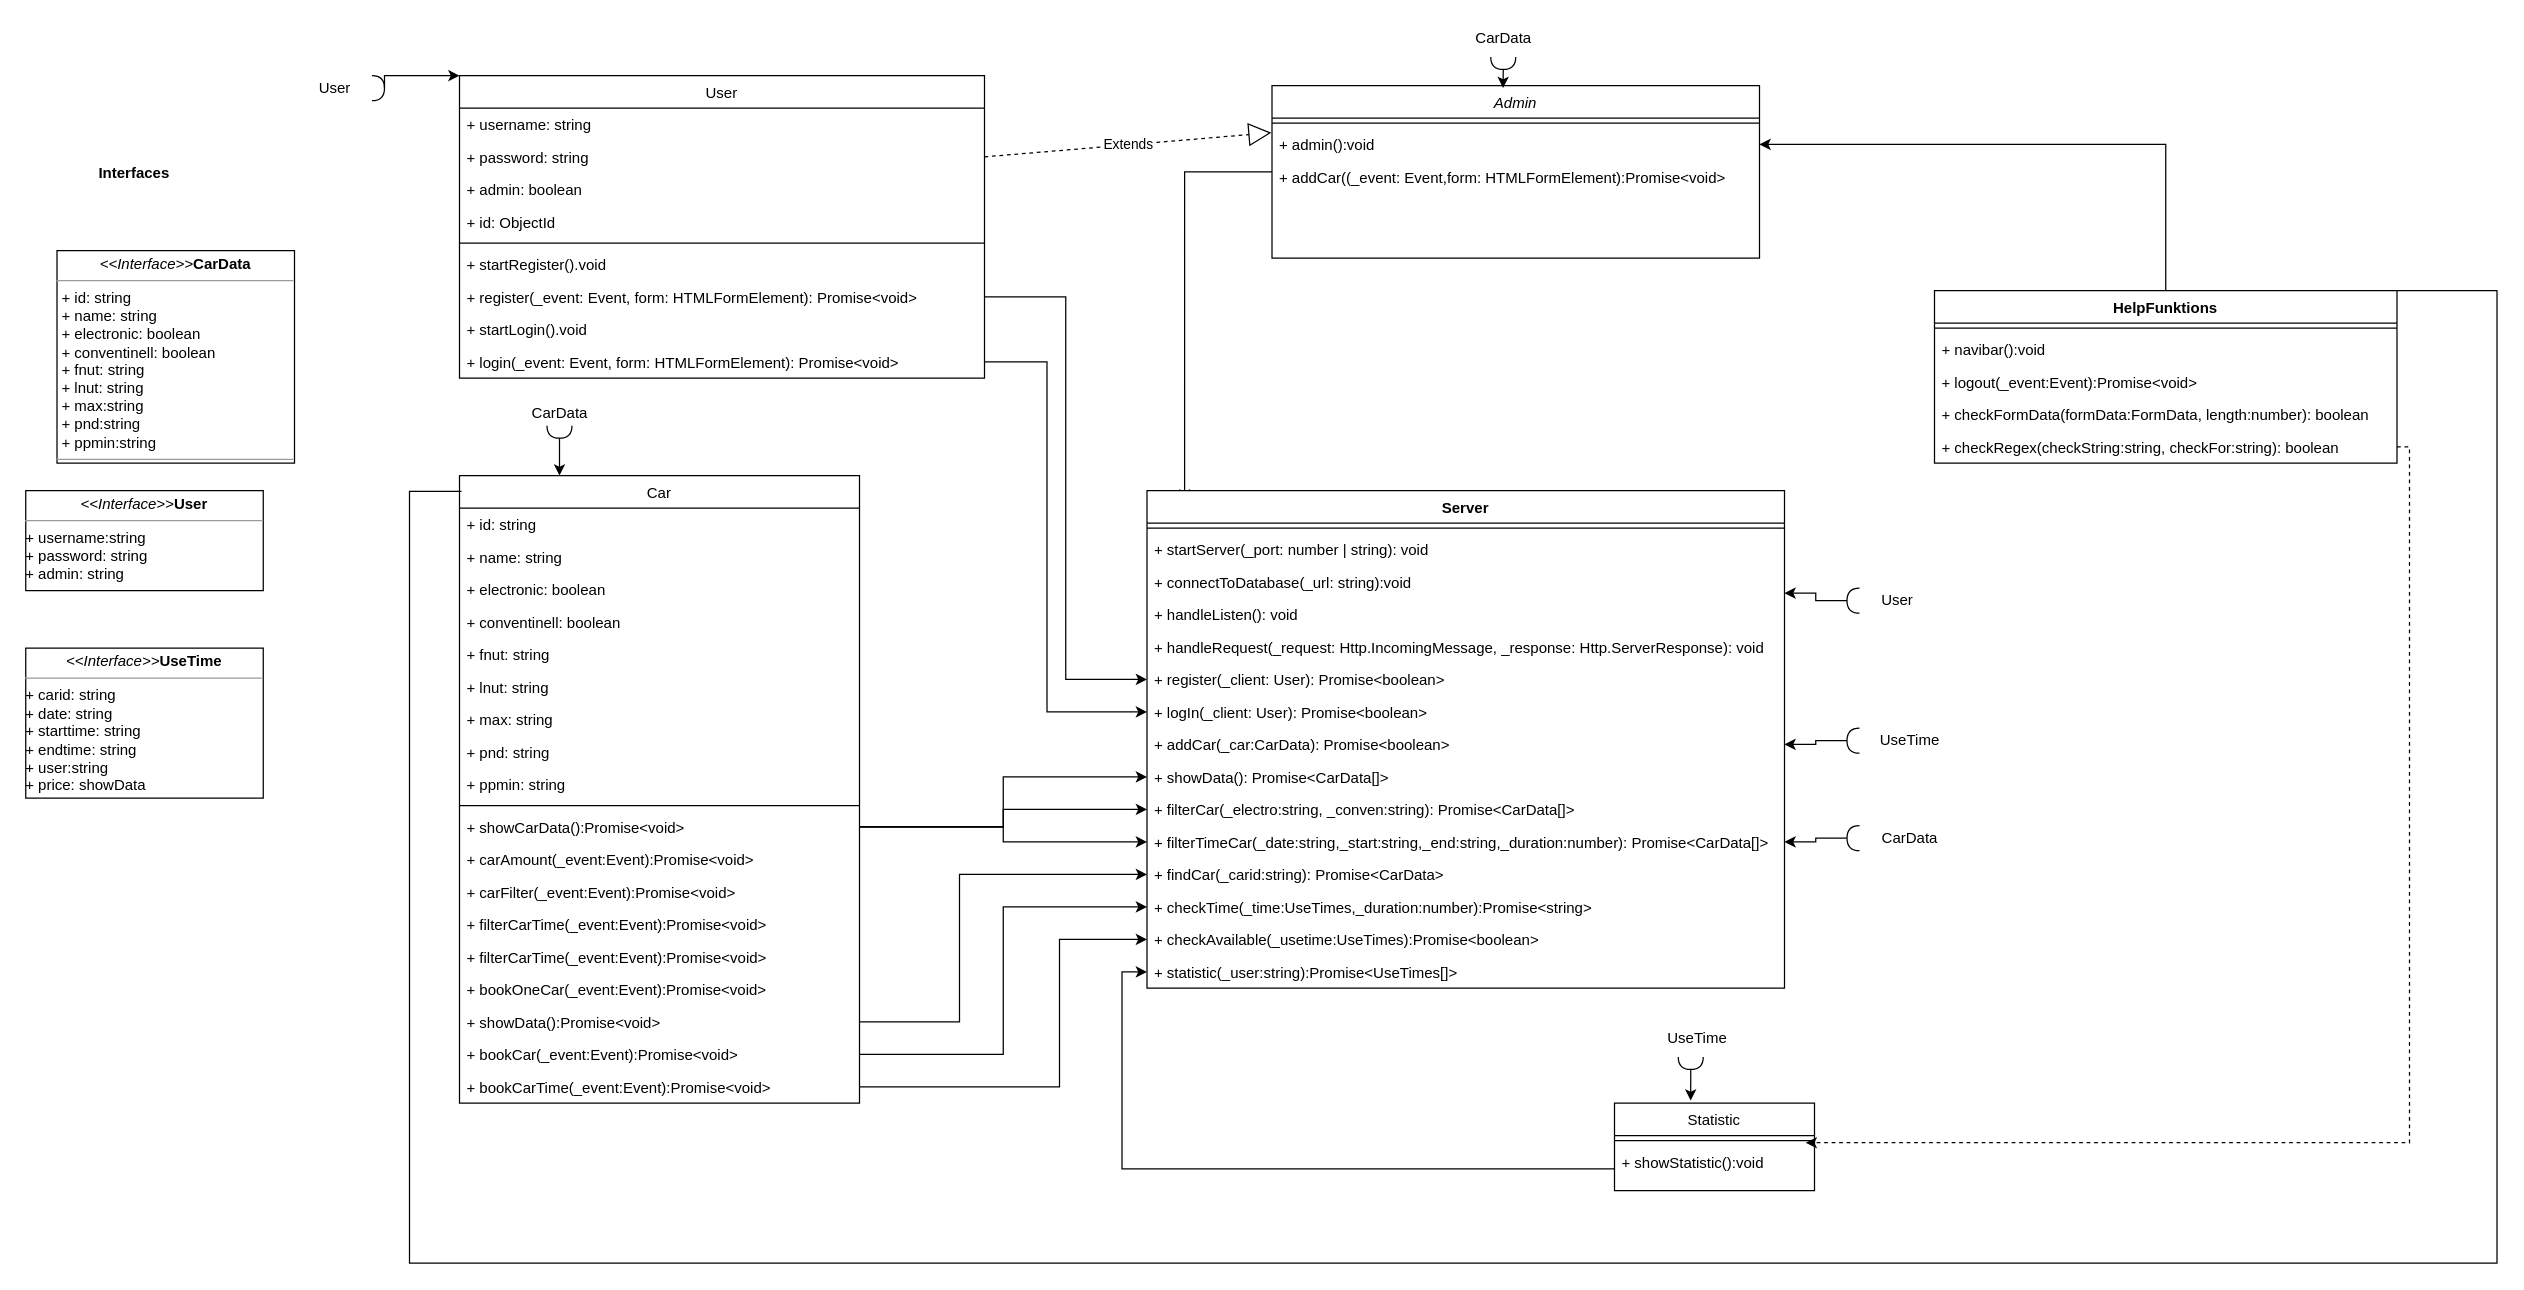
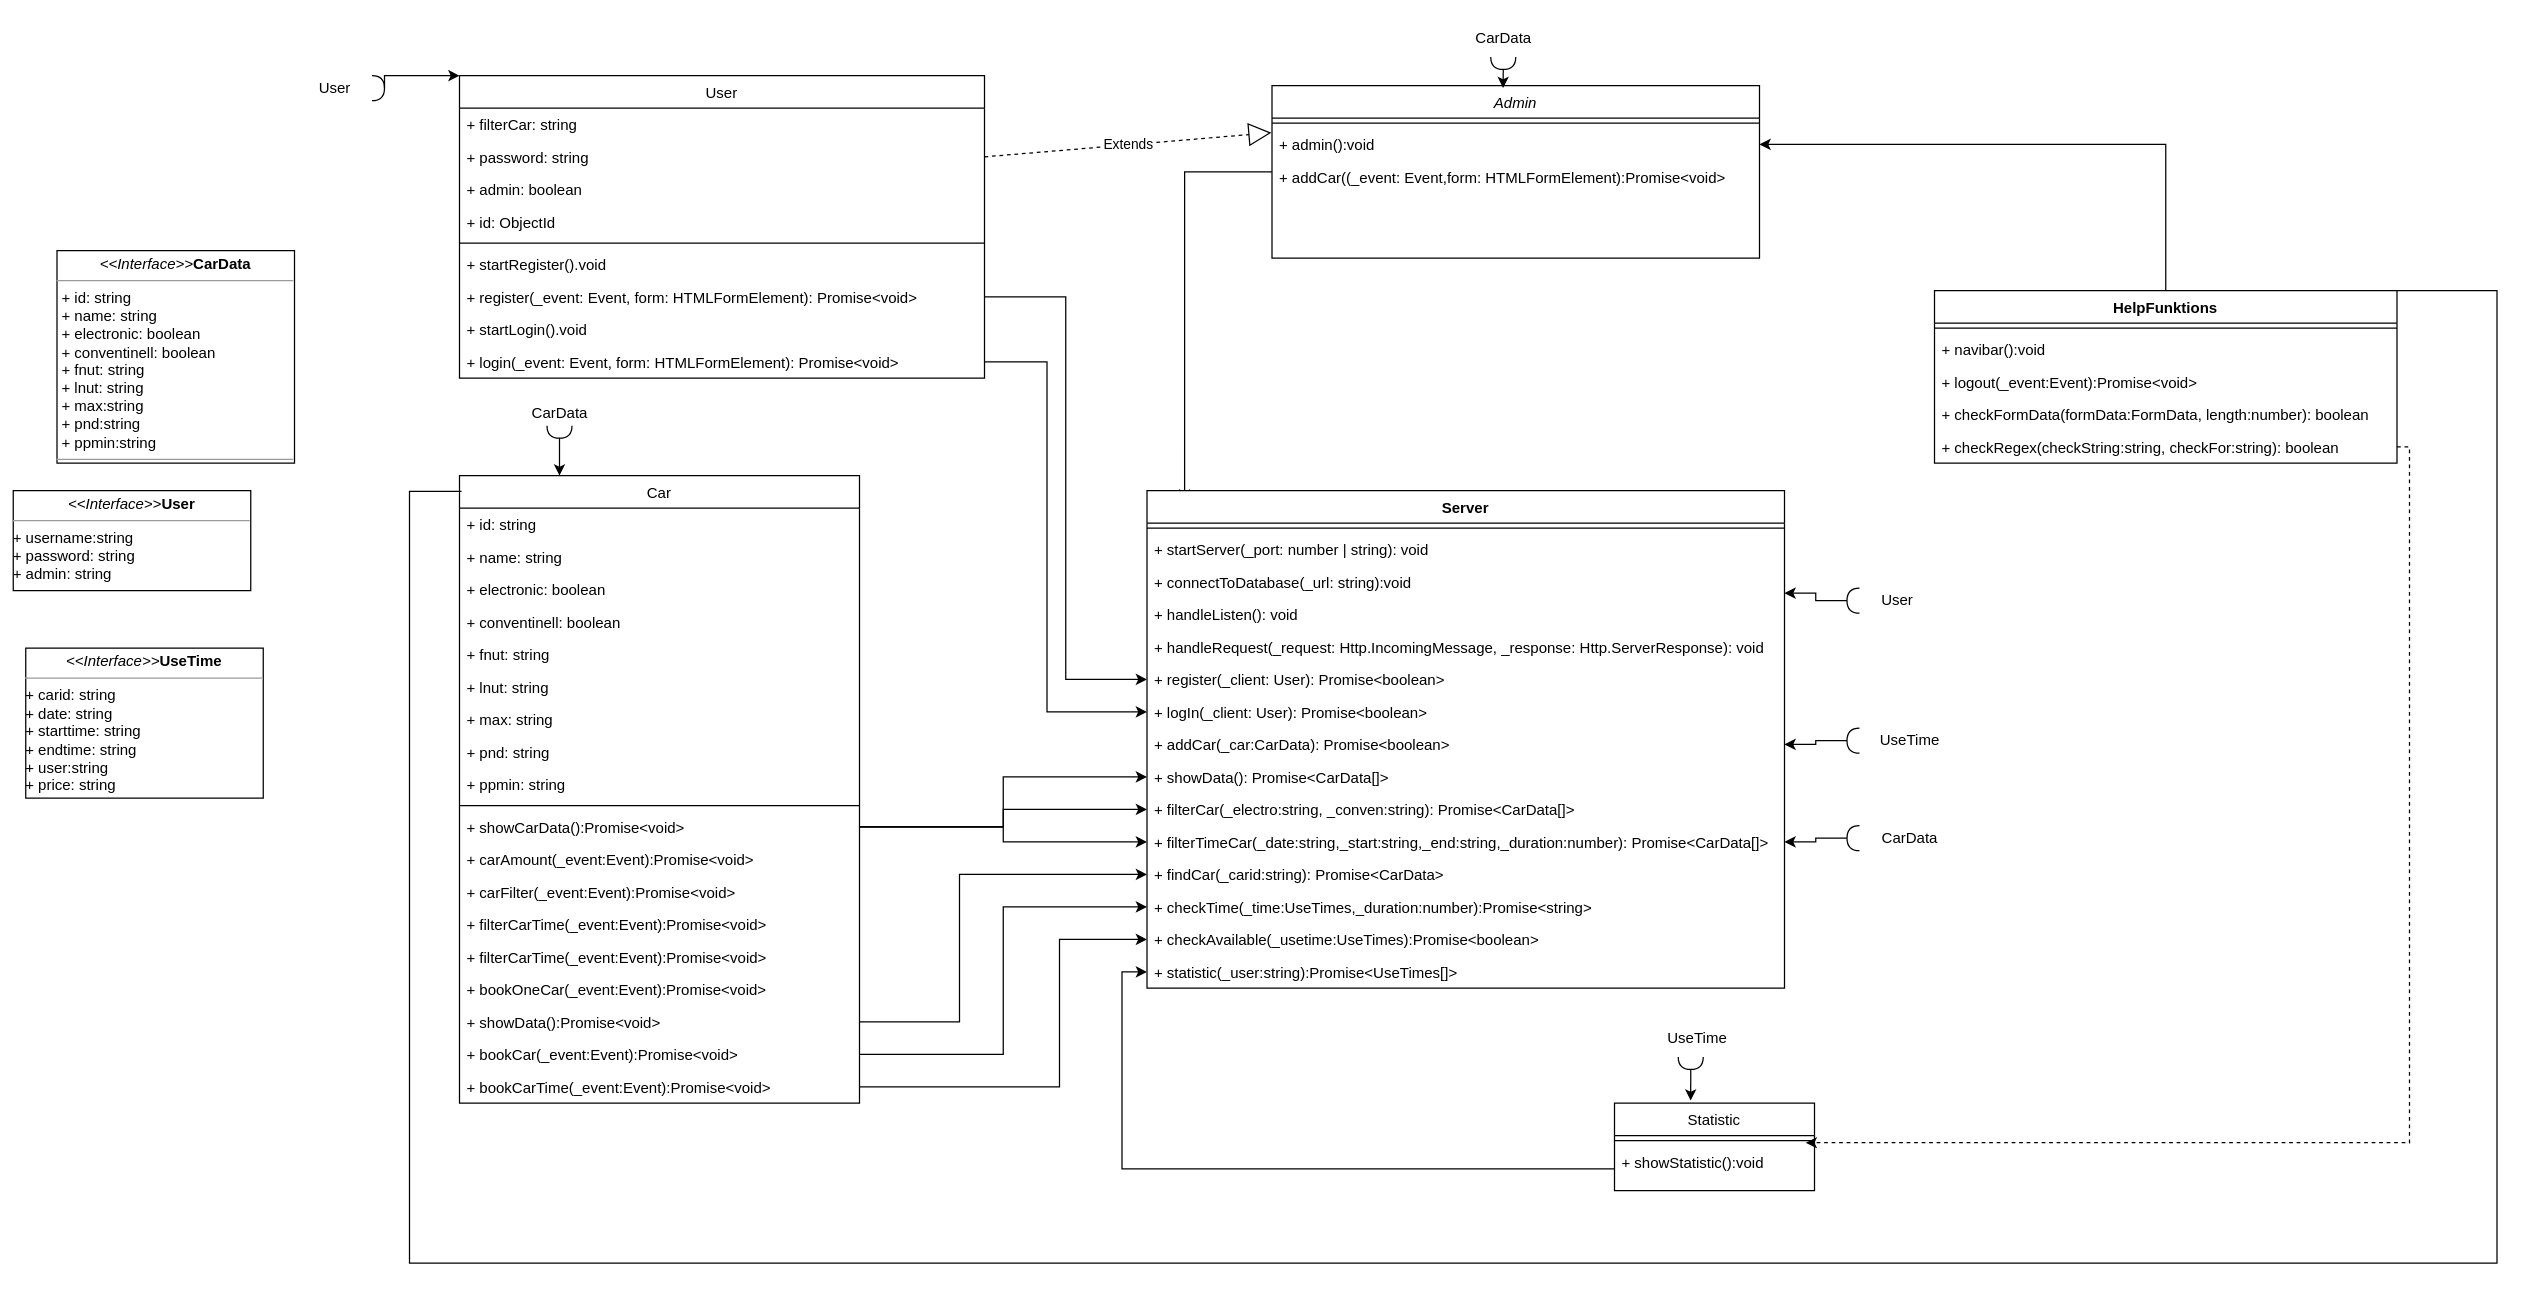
(534, 125) -> (534, 125)
(134, 172) -> none
(144, 541) -> (132, 541)
(129, 729) -> (129, 729)
